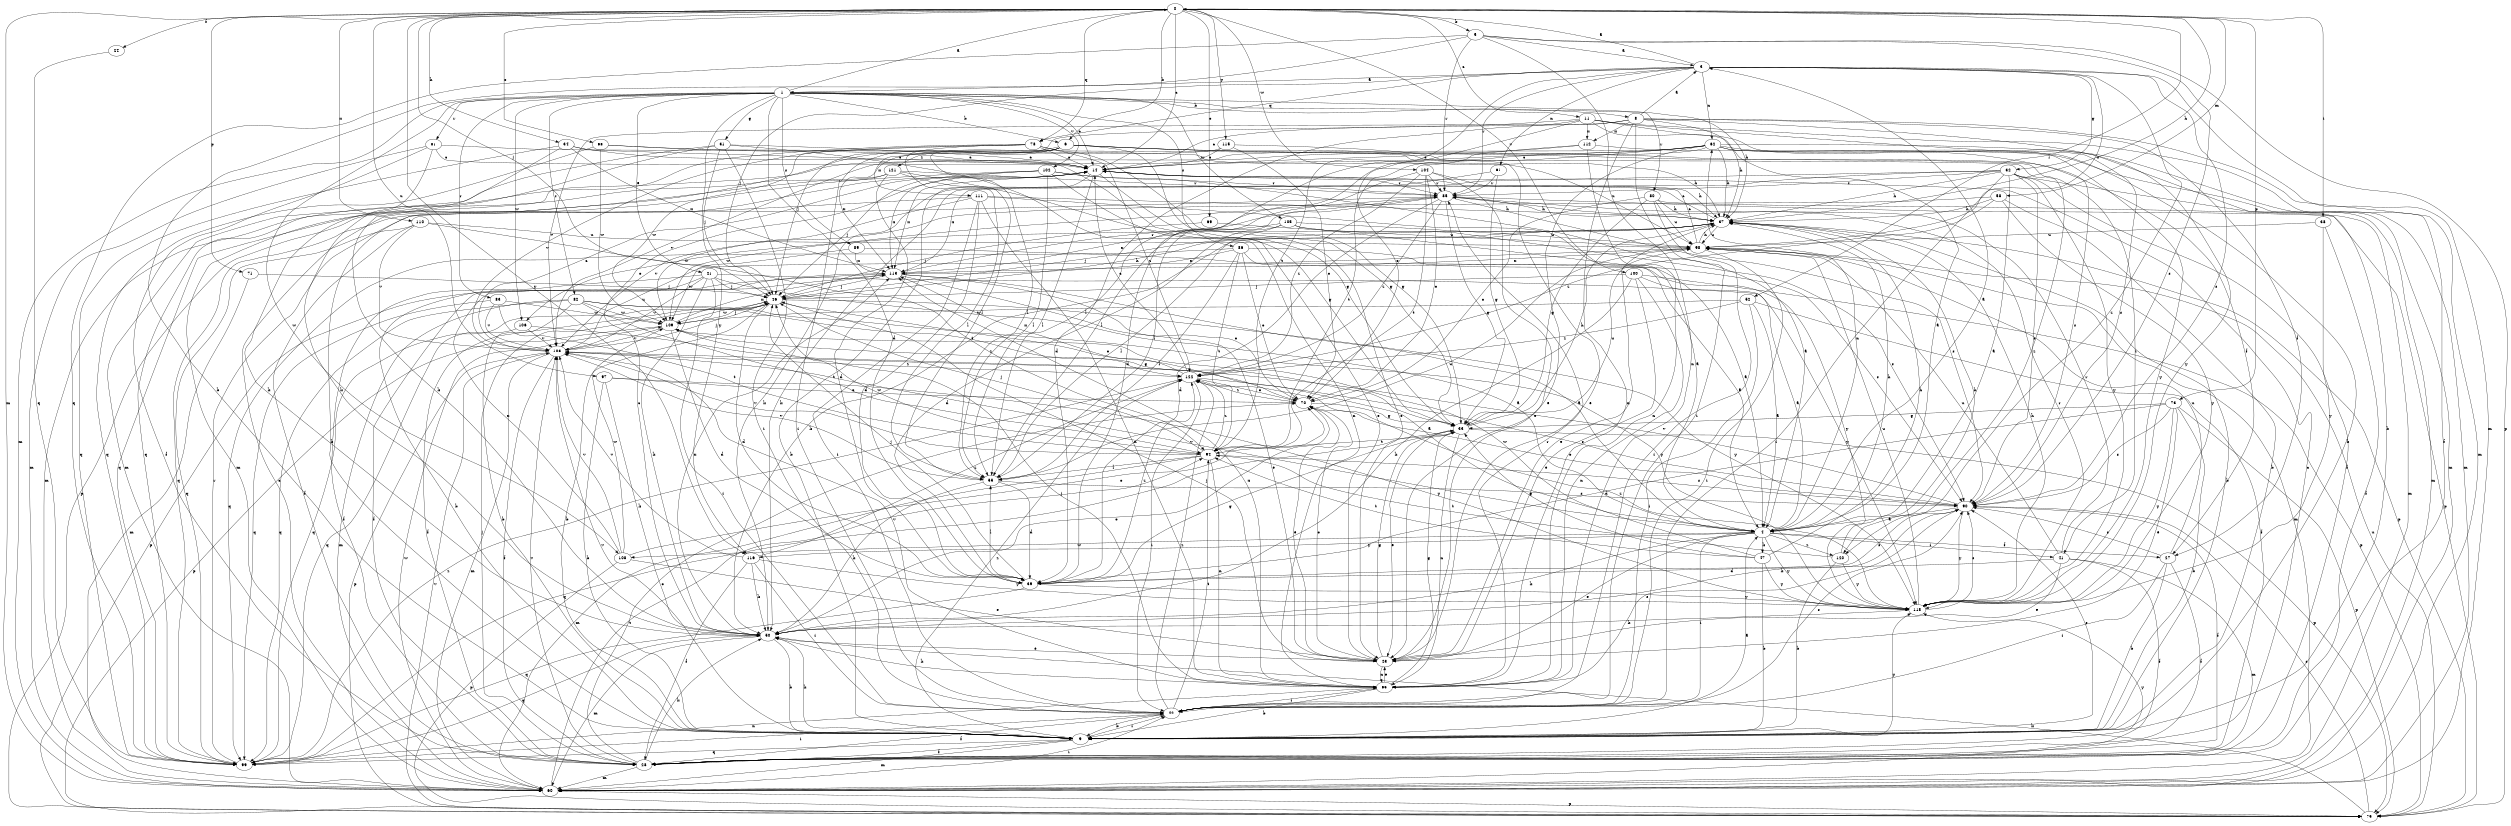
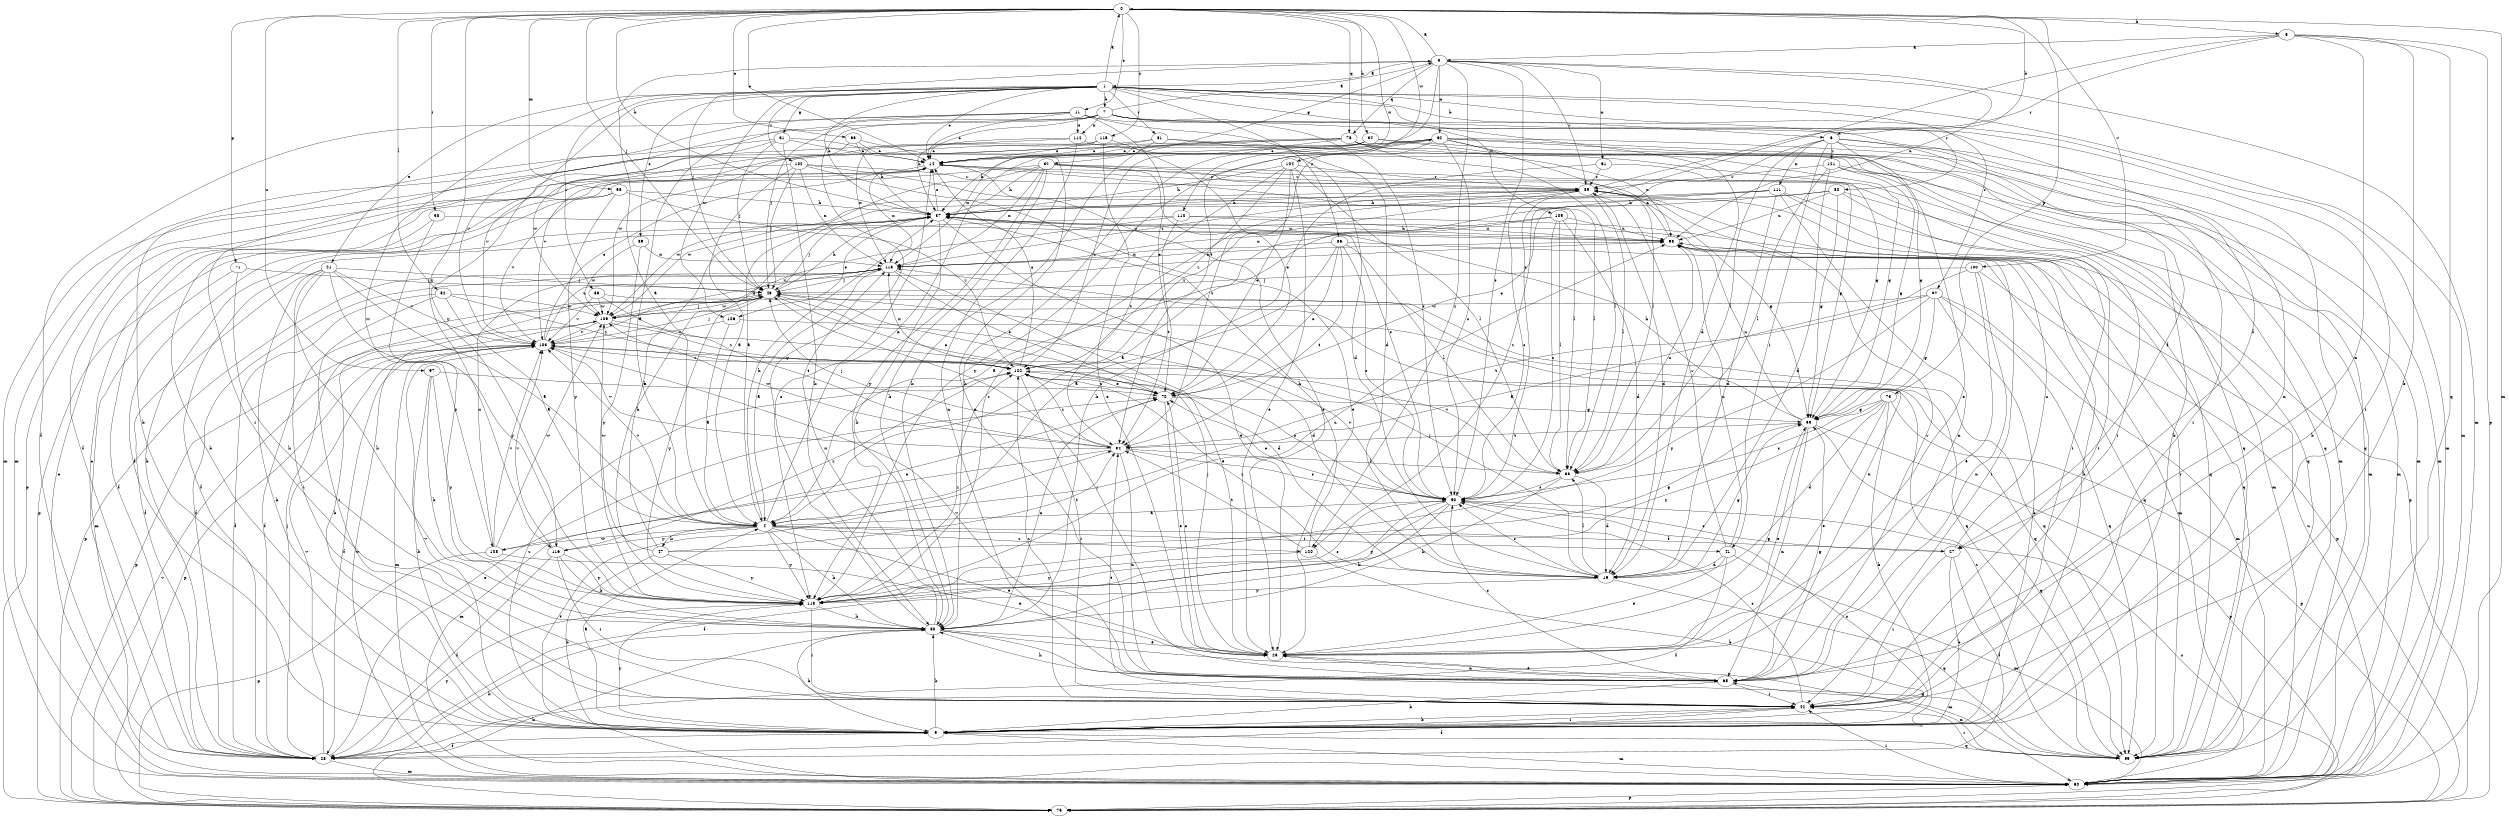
(116, 51) -> none
(1636, 119) -> (1105, 112)
(1210, 222) -> none
(1271, 548) -> (447, 573)
(1030, 584) -> (1606, 578)
(1700, 690) -> (1052, 697)
